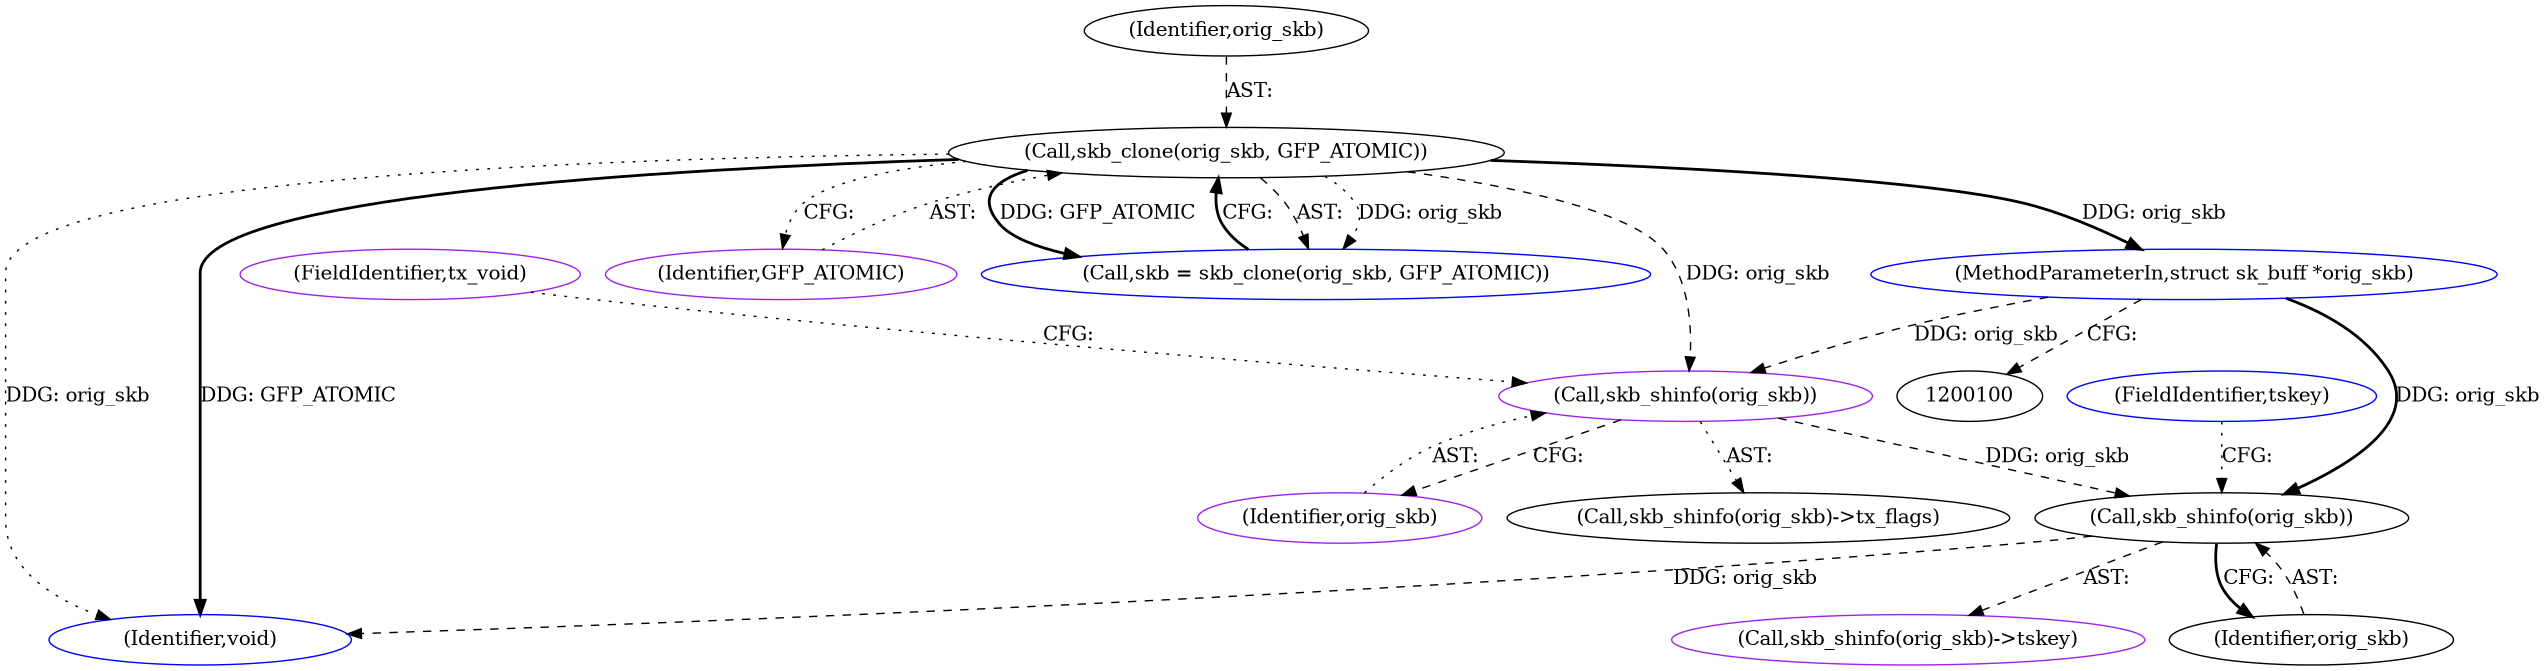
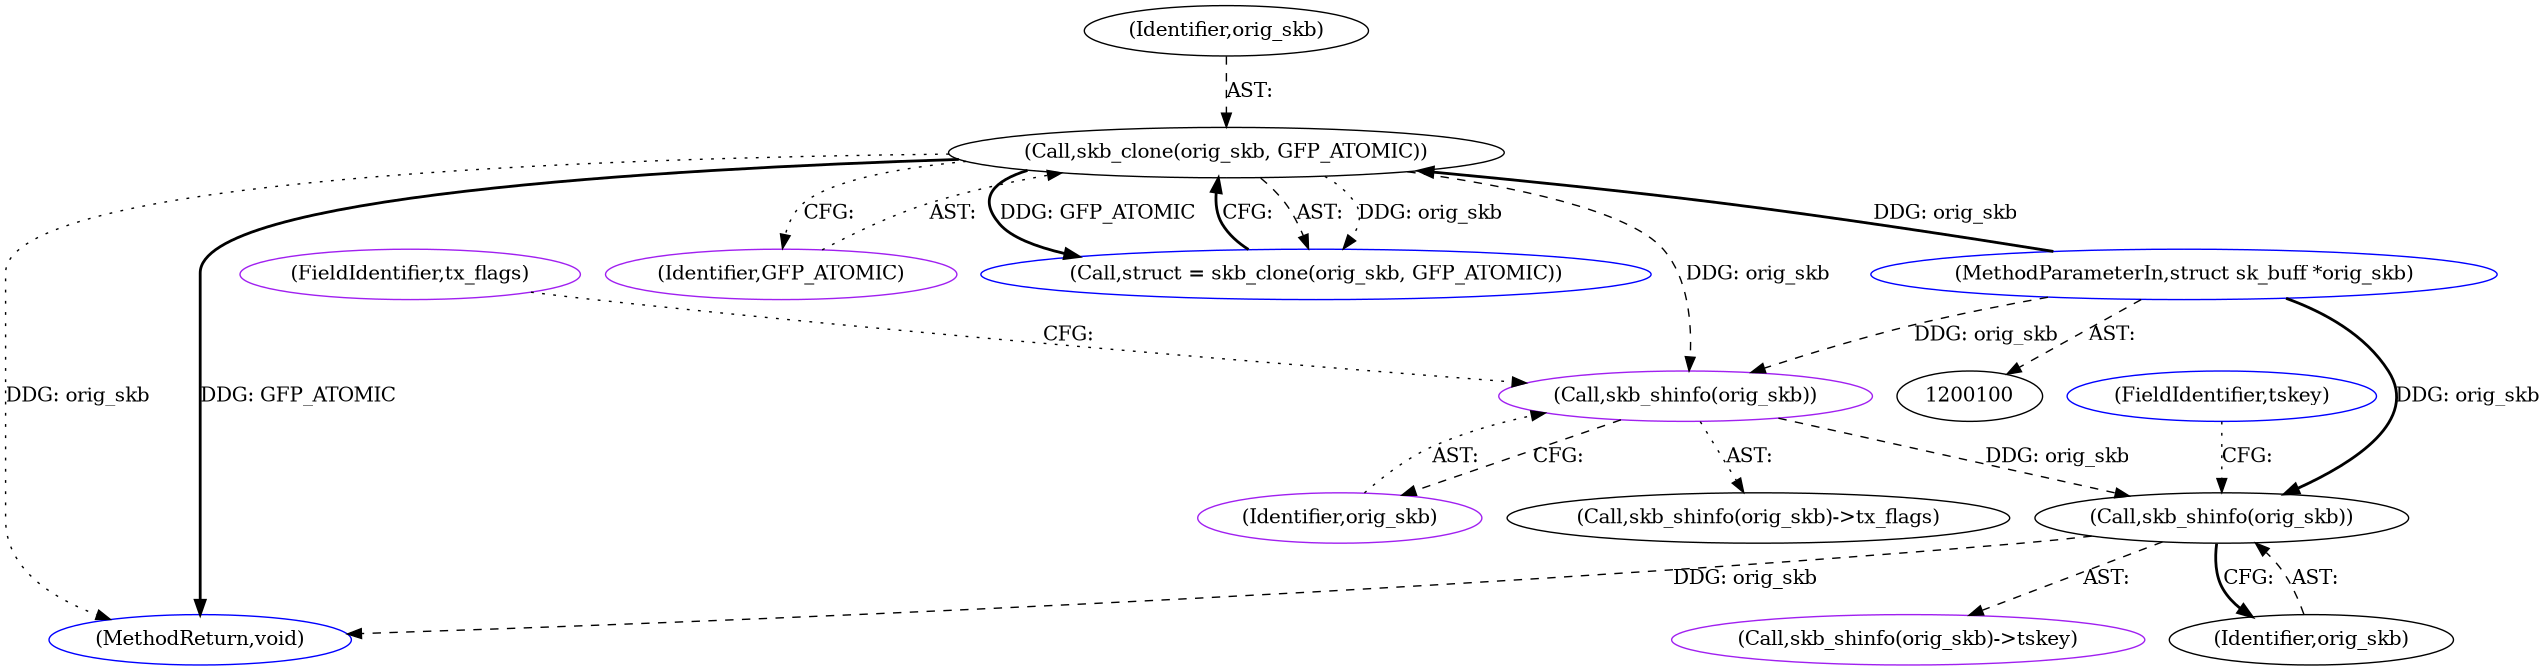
(1814, 177) -> (1744, 206)
(410, 274) -> (410, 274)
(1316, 274) -> (1316, 274)
(2115, 335) -> (2115, 335)
(200, 640) -> (200, 640)
